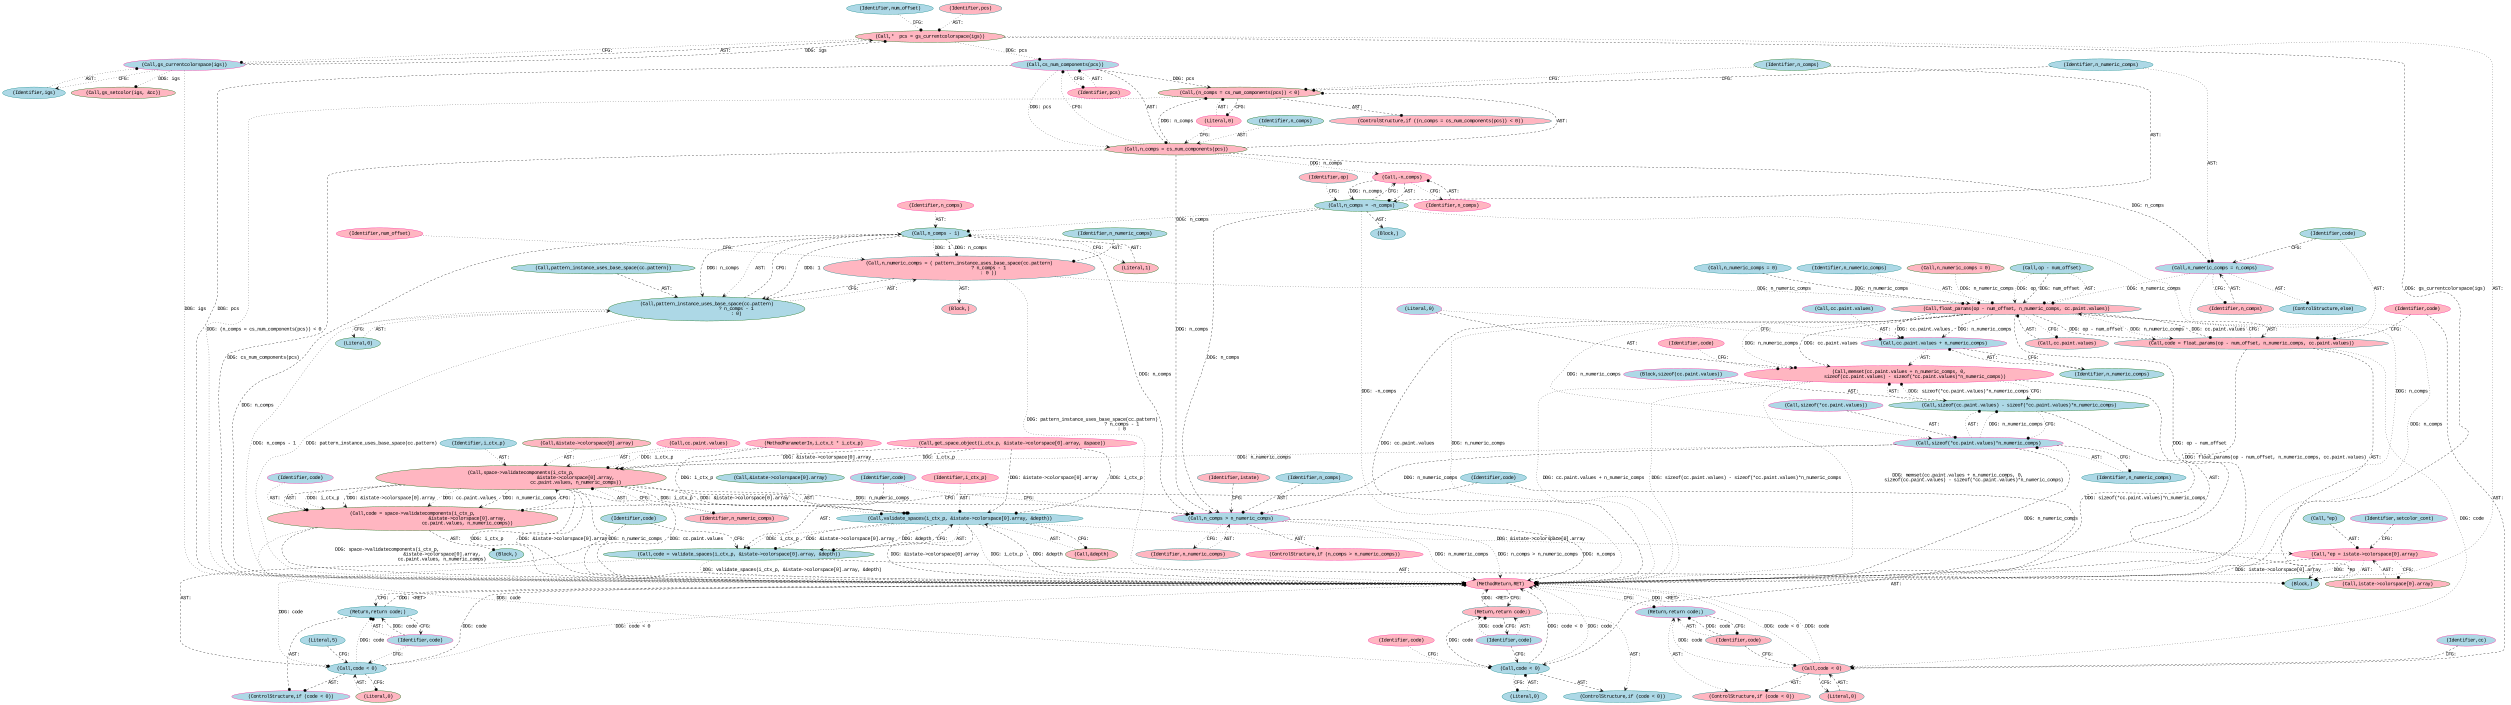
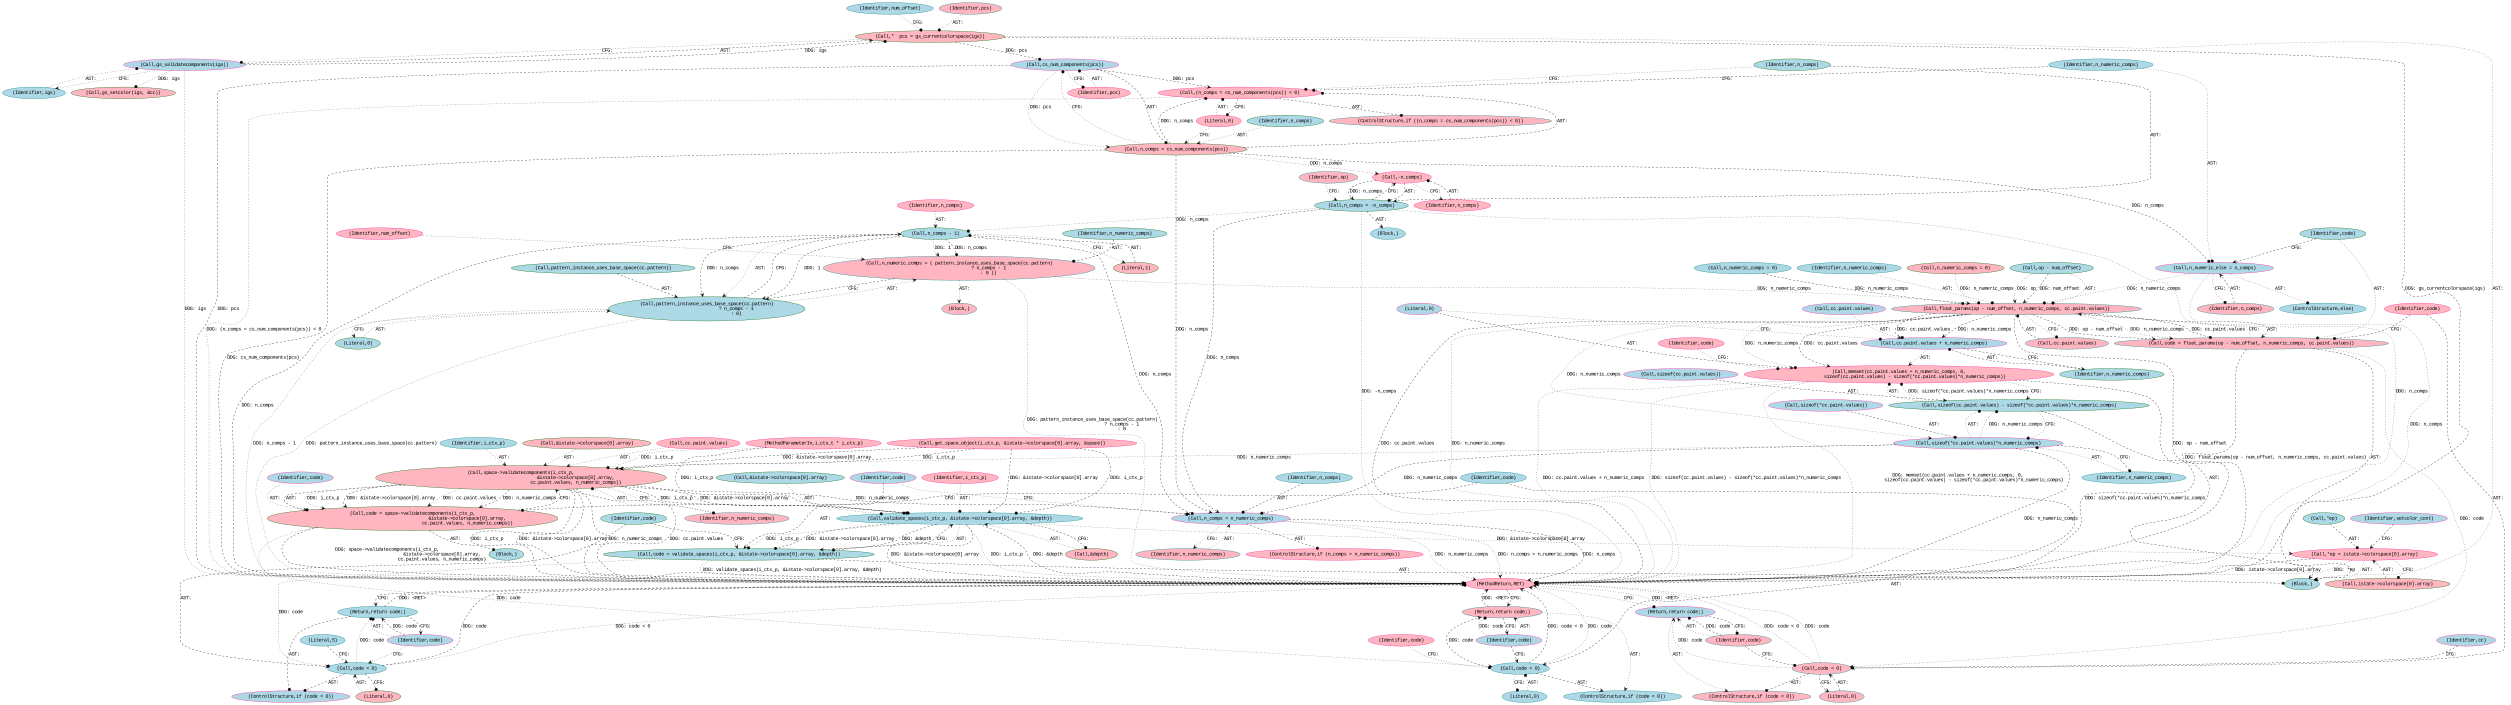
(997, 51) -> (997, 51)
(184, 65) -> (184, 65)
(1240, 93) -> (1240, 93)
(2214, 268) -> (2214, 268)
(1681, 374) -> (1681, 374)
(1234, 478) -> none
